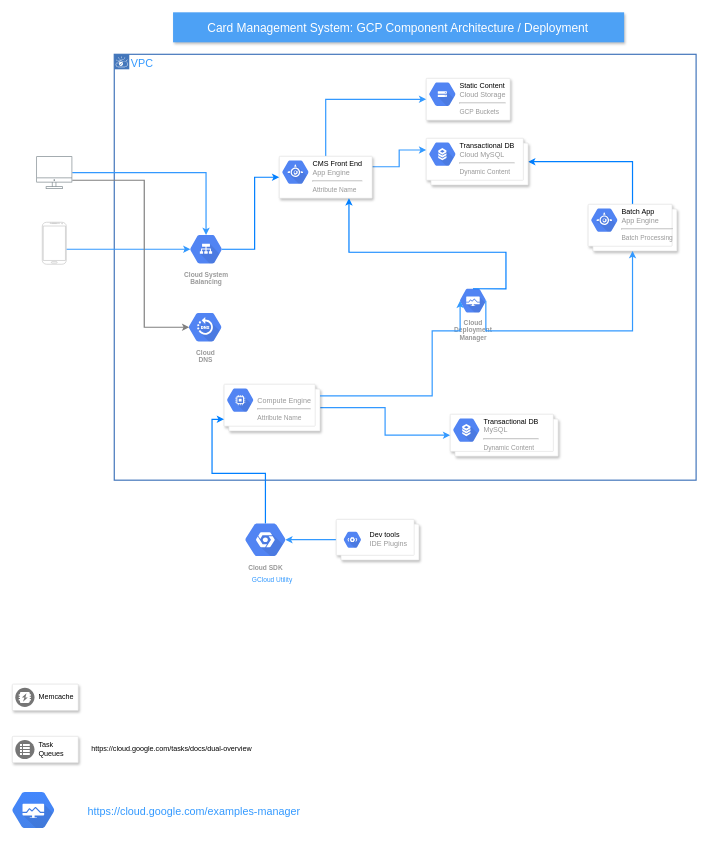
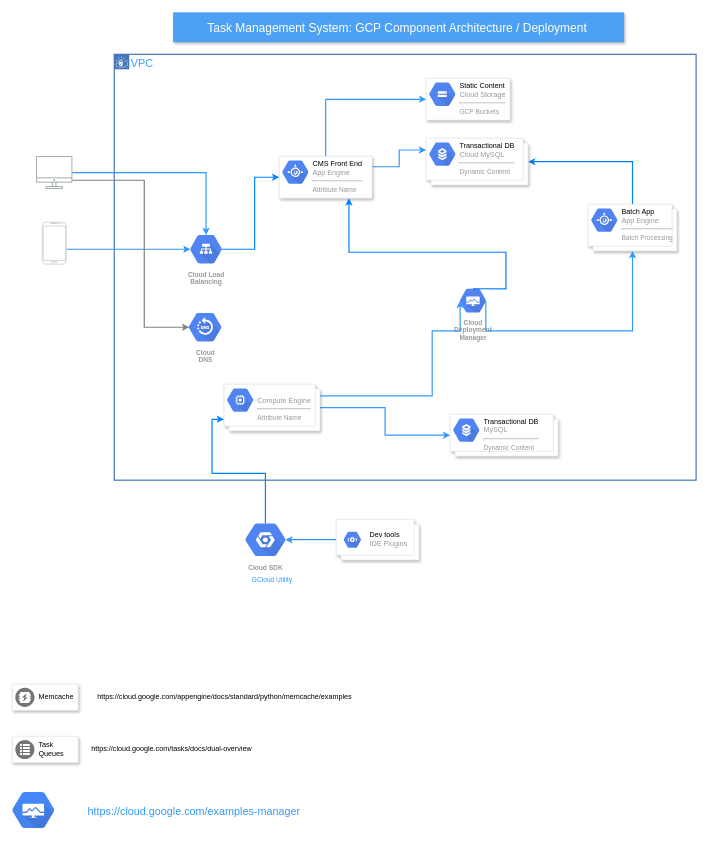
(400, 28) -> (400, 28)
(206, 279) -> (206, 279)
none -> (231, 698)
